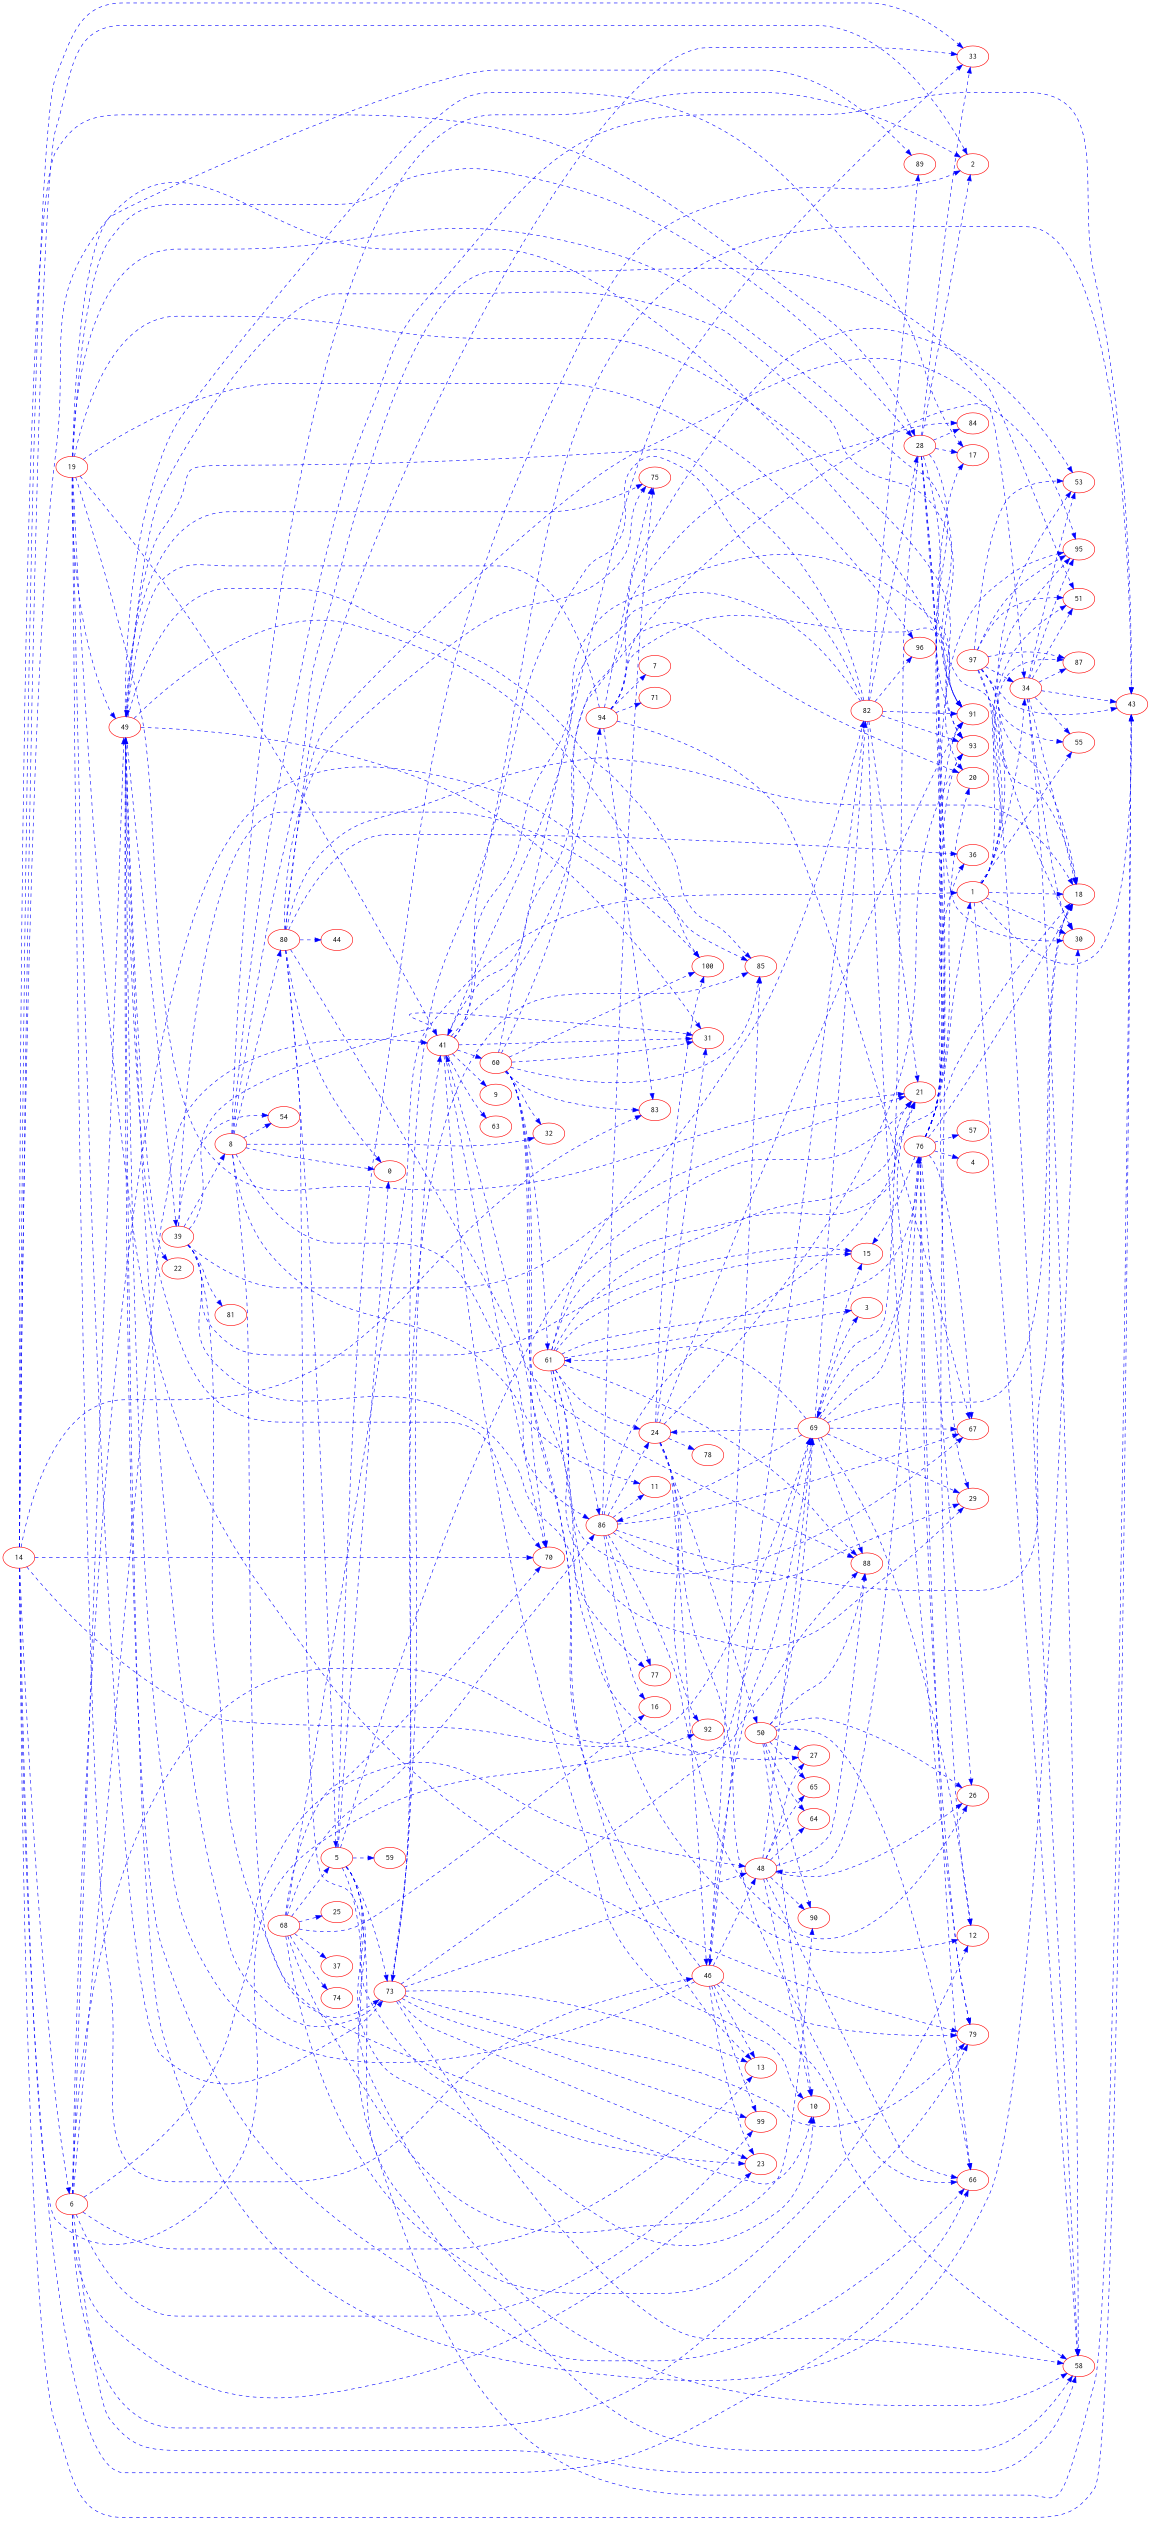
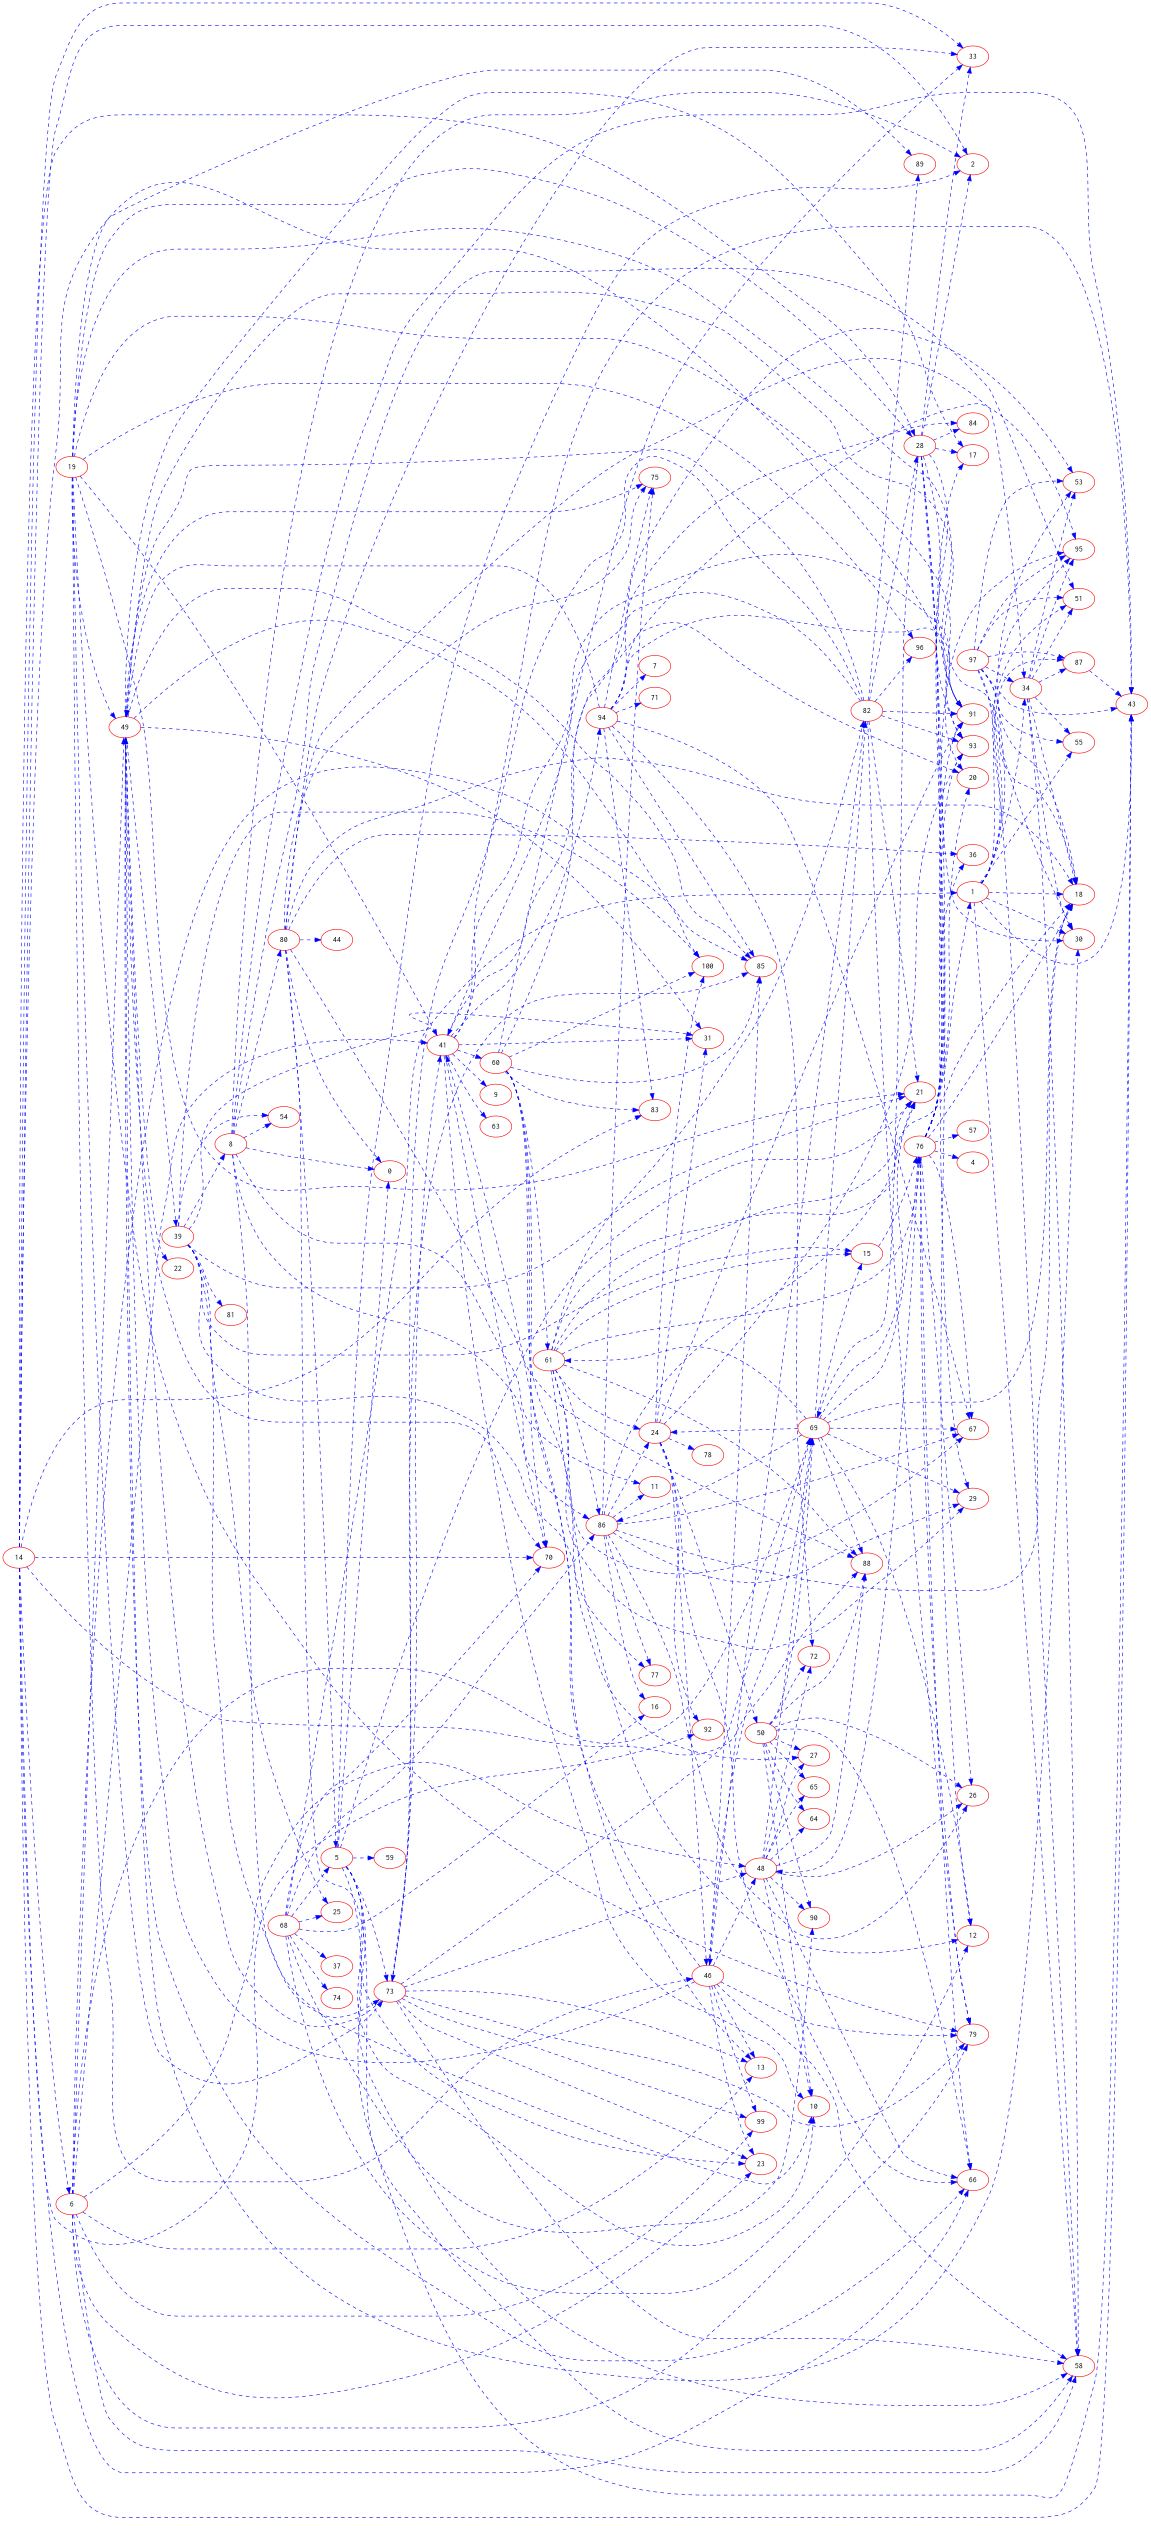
(1076, 696) -> (1103, 681)
none -> (676, 834)
(600, 1055) -> none
(549, 1134) -> none
(901, 1193) -> (901, 1202)
(867, 1308) -> none
none -> (239, 1575)
none -> (814, 1657)
